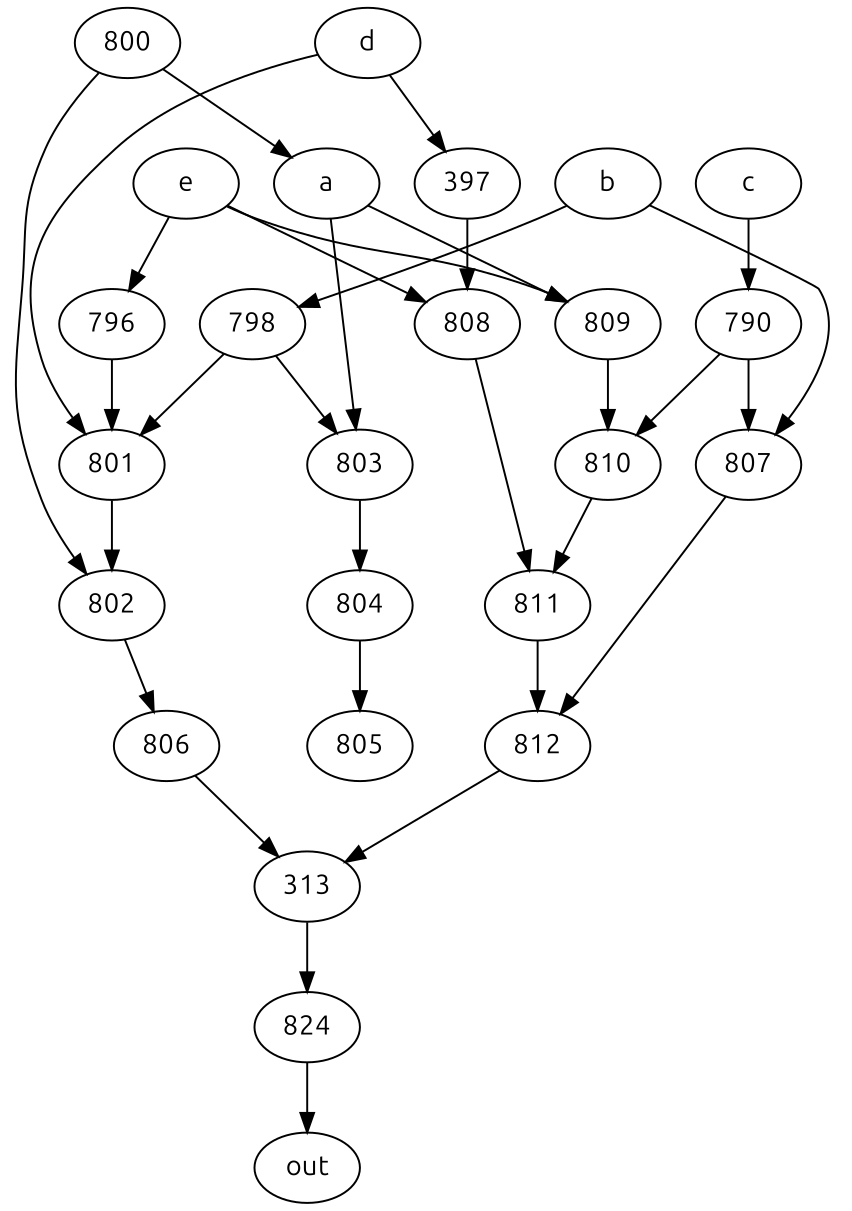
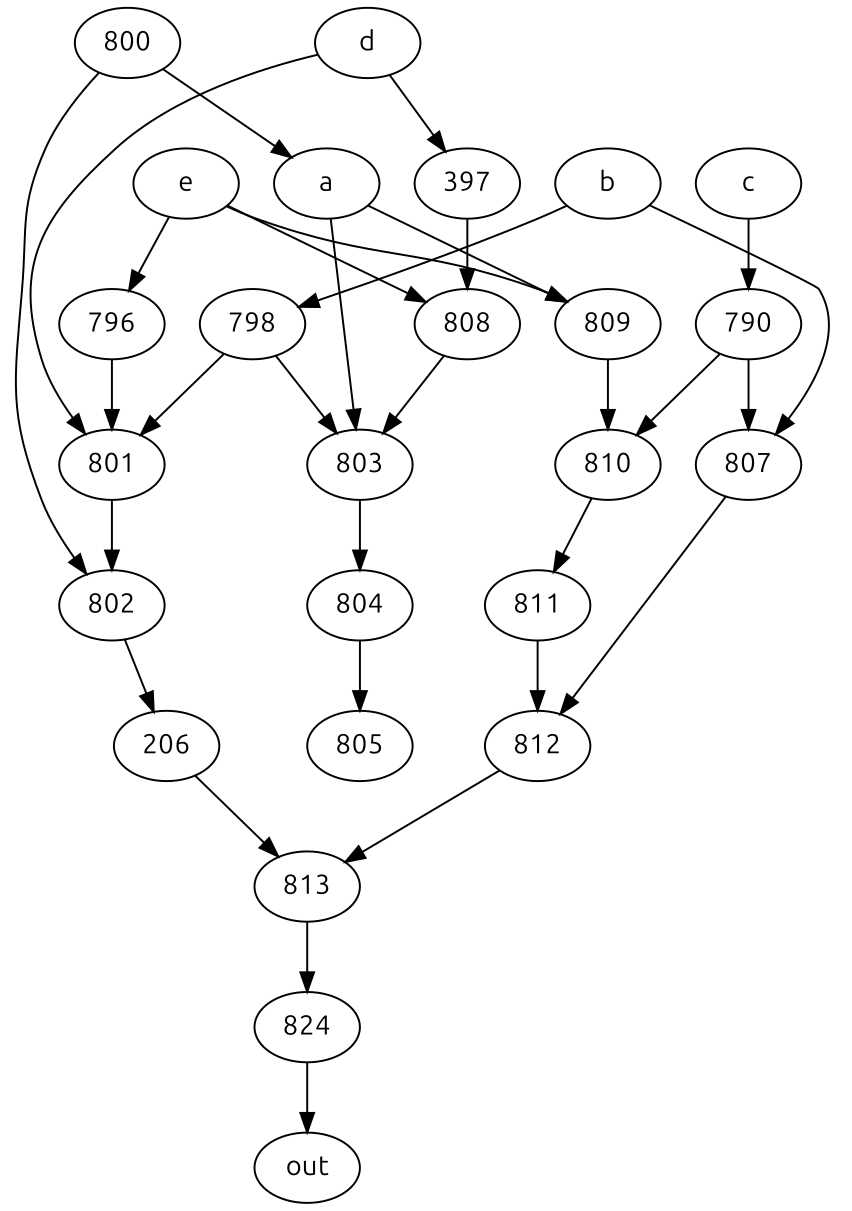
(500, 455) -> (420, 387)
(167, 746) -> (167, 746)
(307, 887) -> (307, 887)
